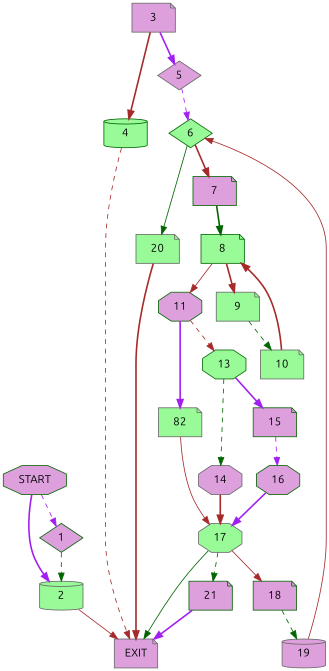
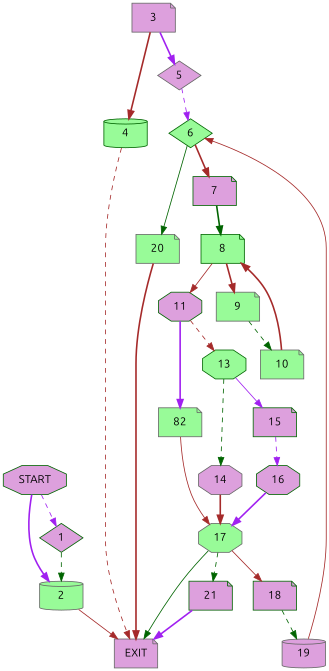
(246, 390) -> (246, 390)
